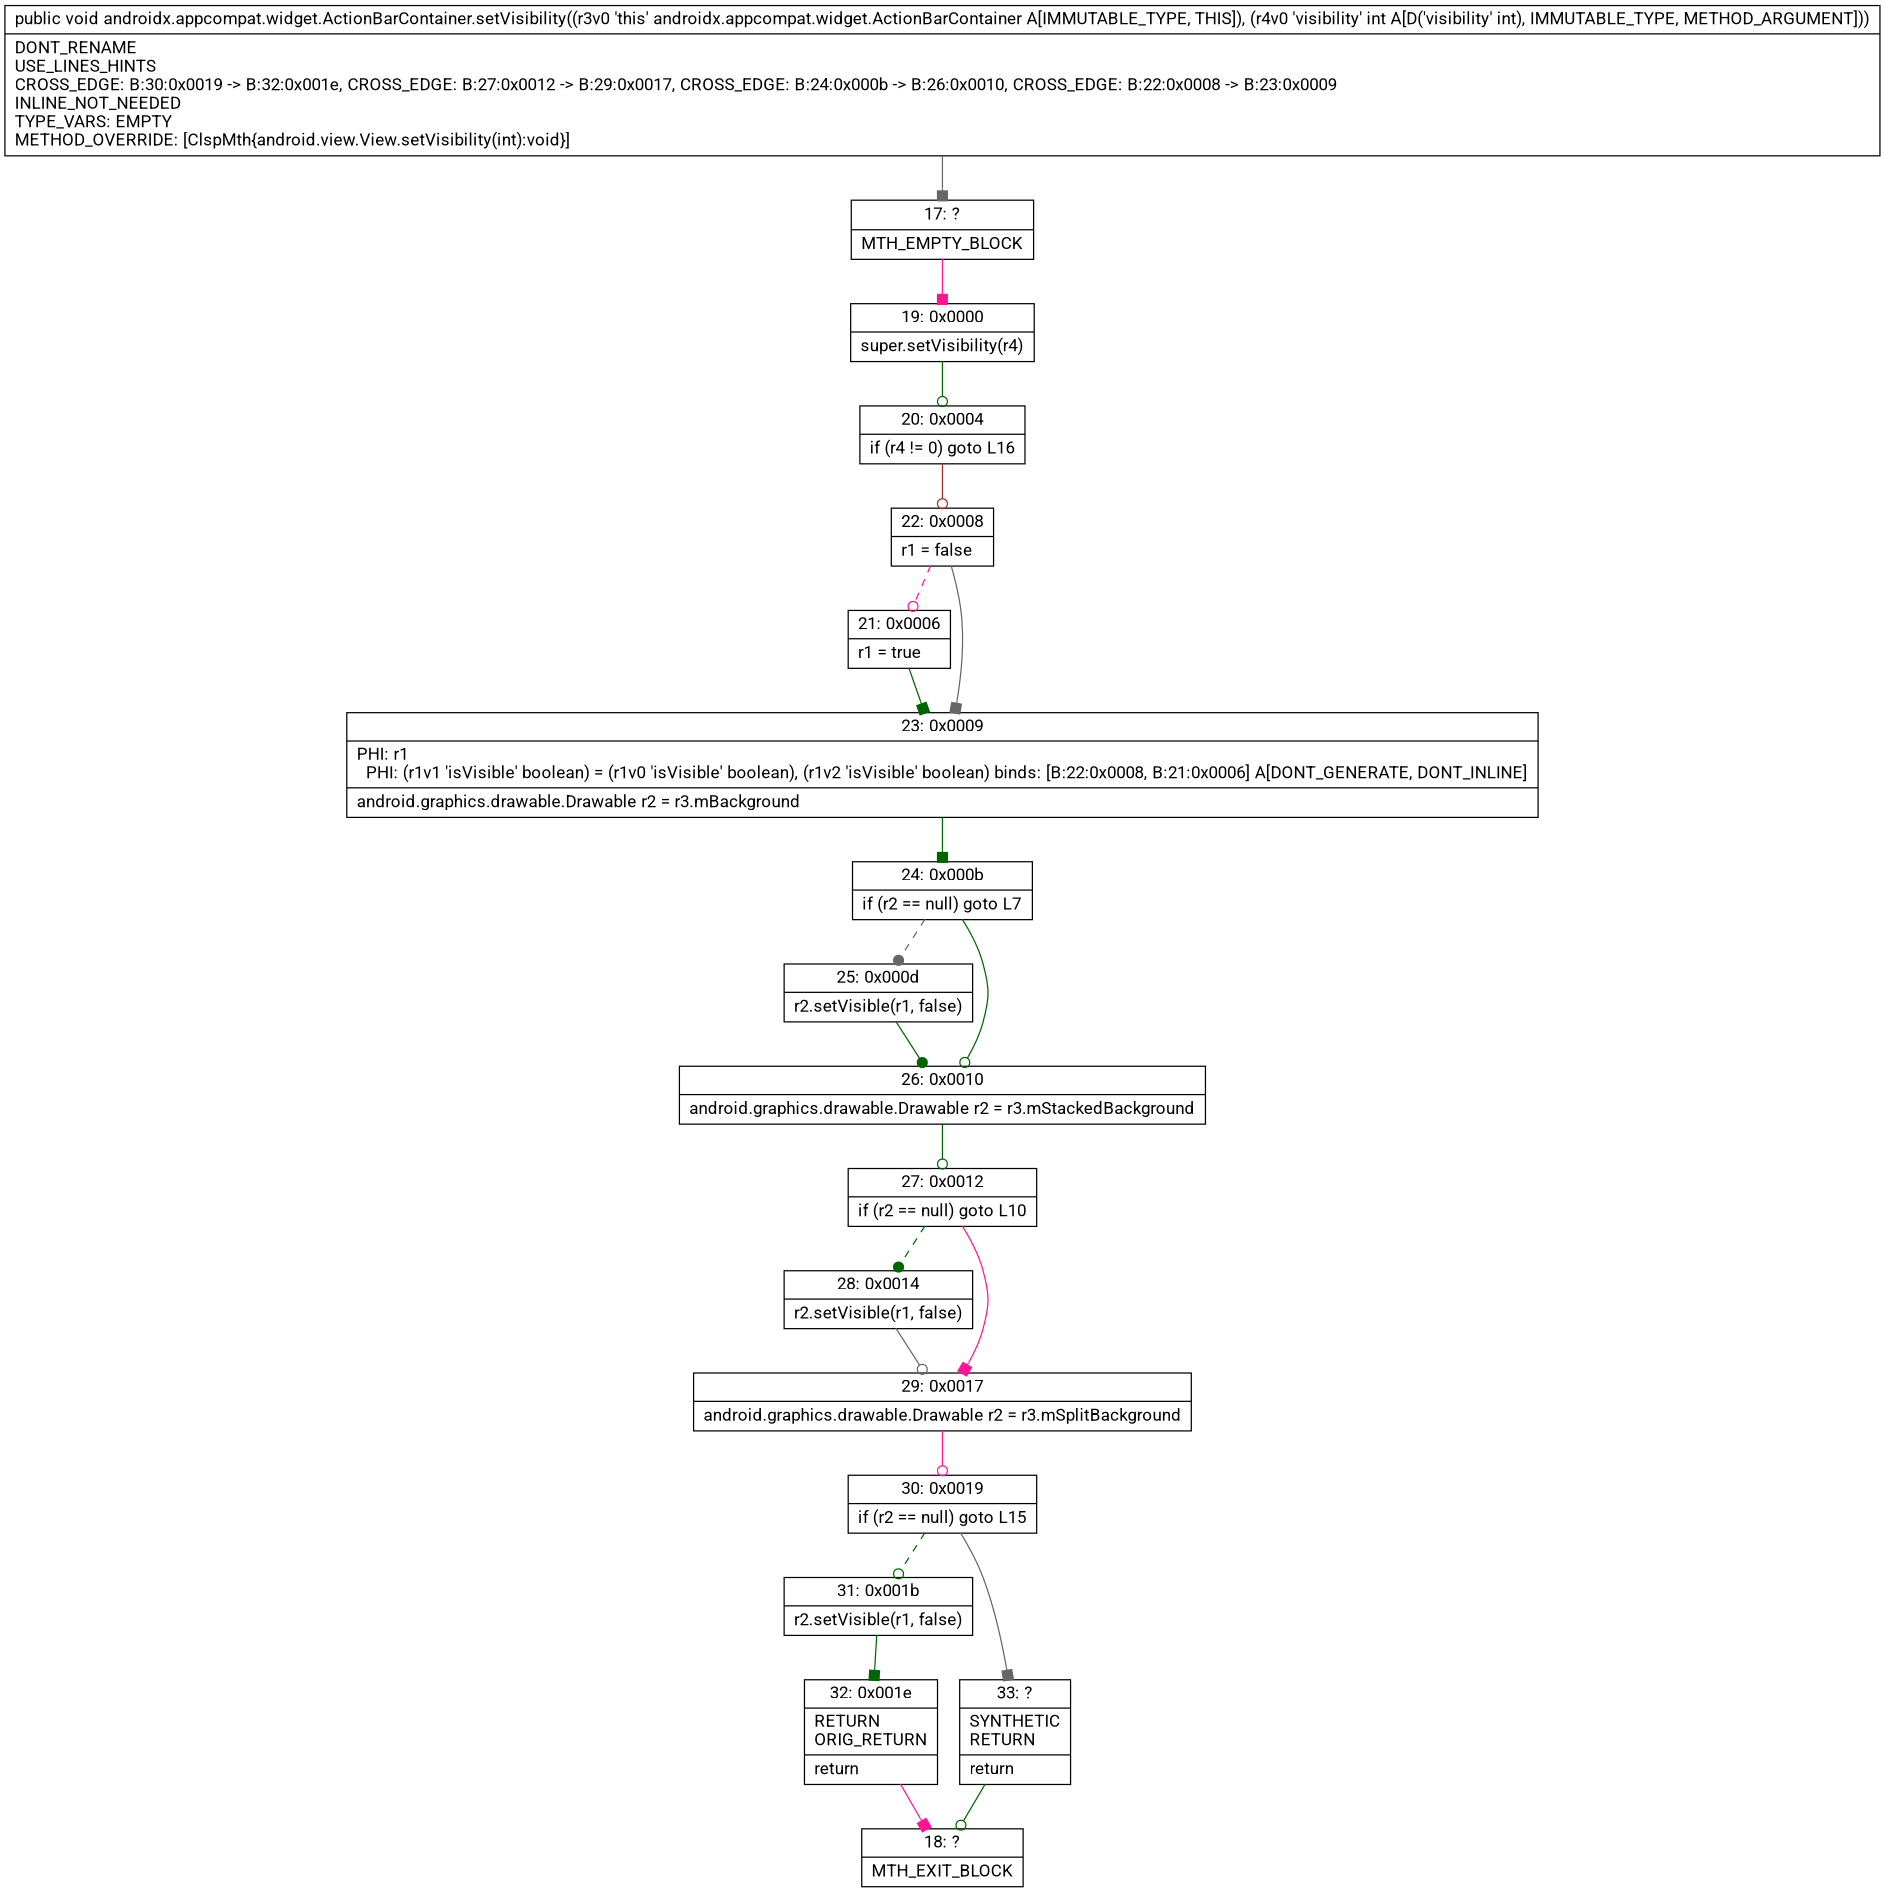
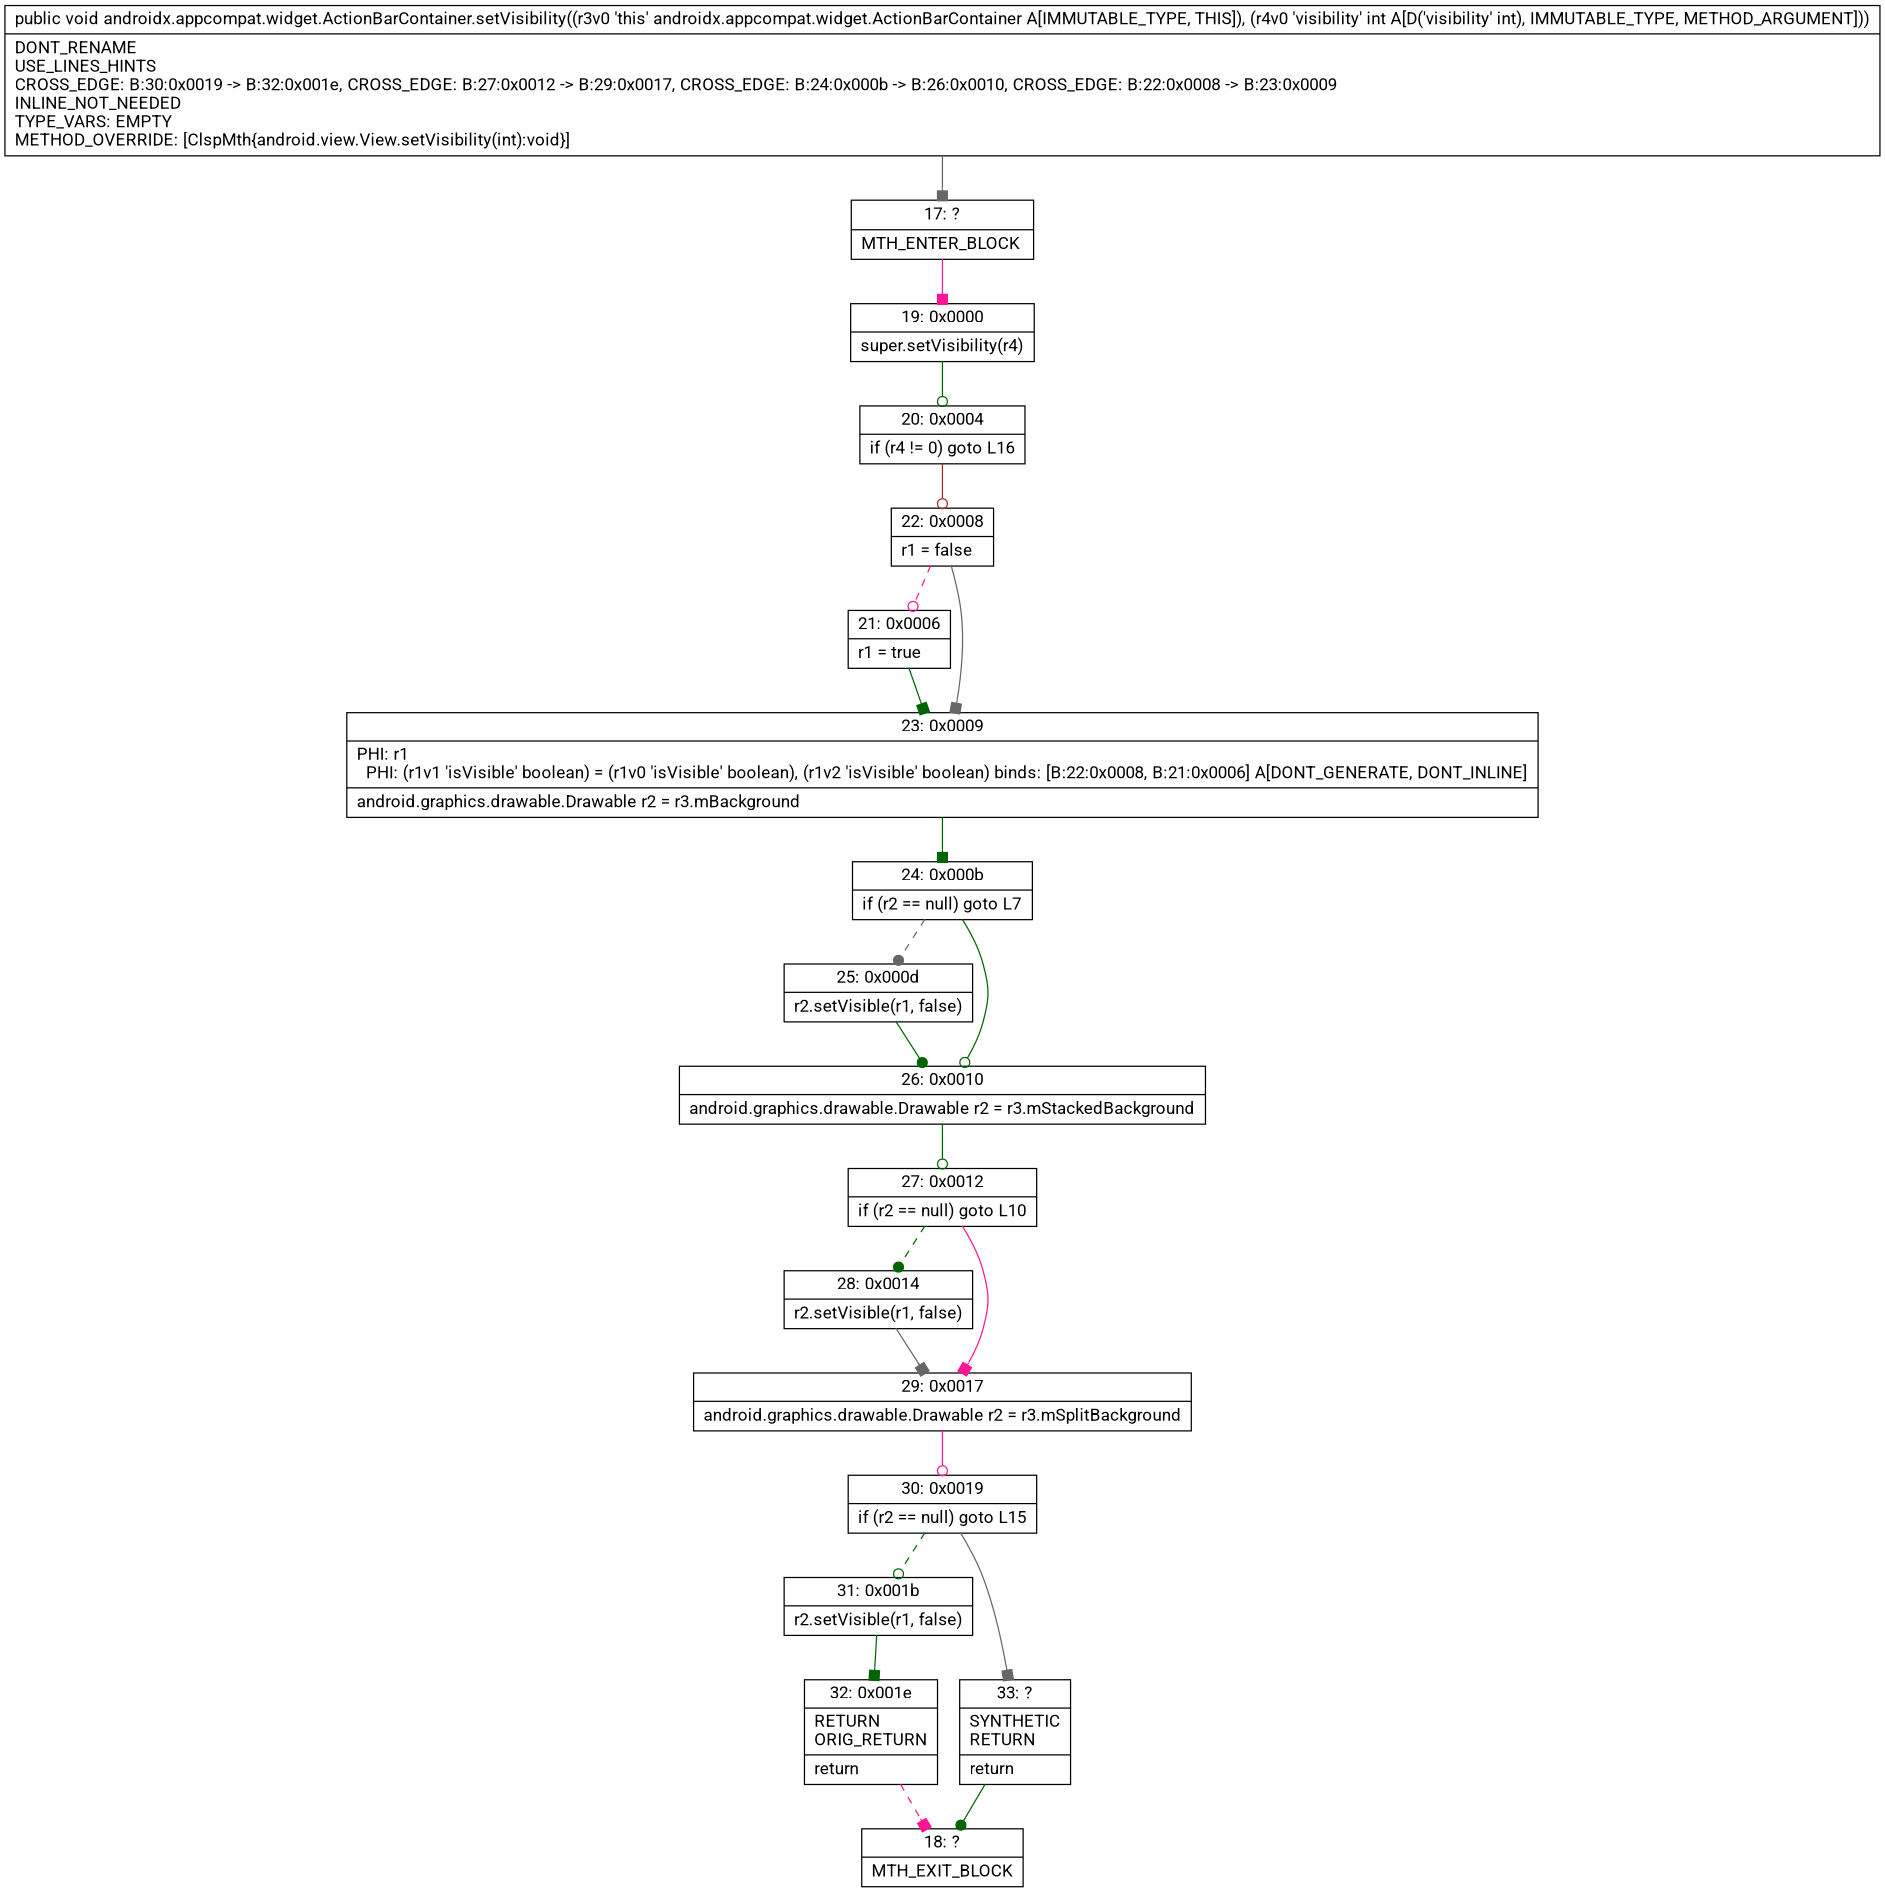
(942, 244) -> (941, 244)
(908, 1347) -> (908, 1347)
(910, 1801) -> (910, 1801)
(974, 1802) -> (974, 1802)
